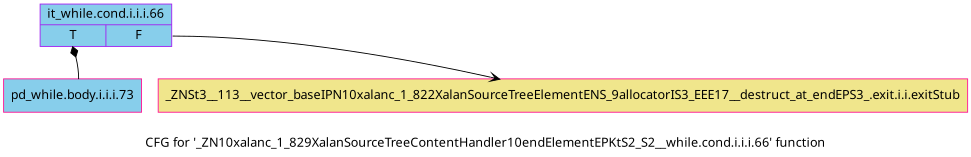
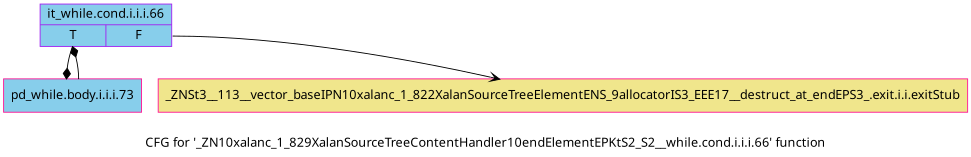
none -> (69, 57)
